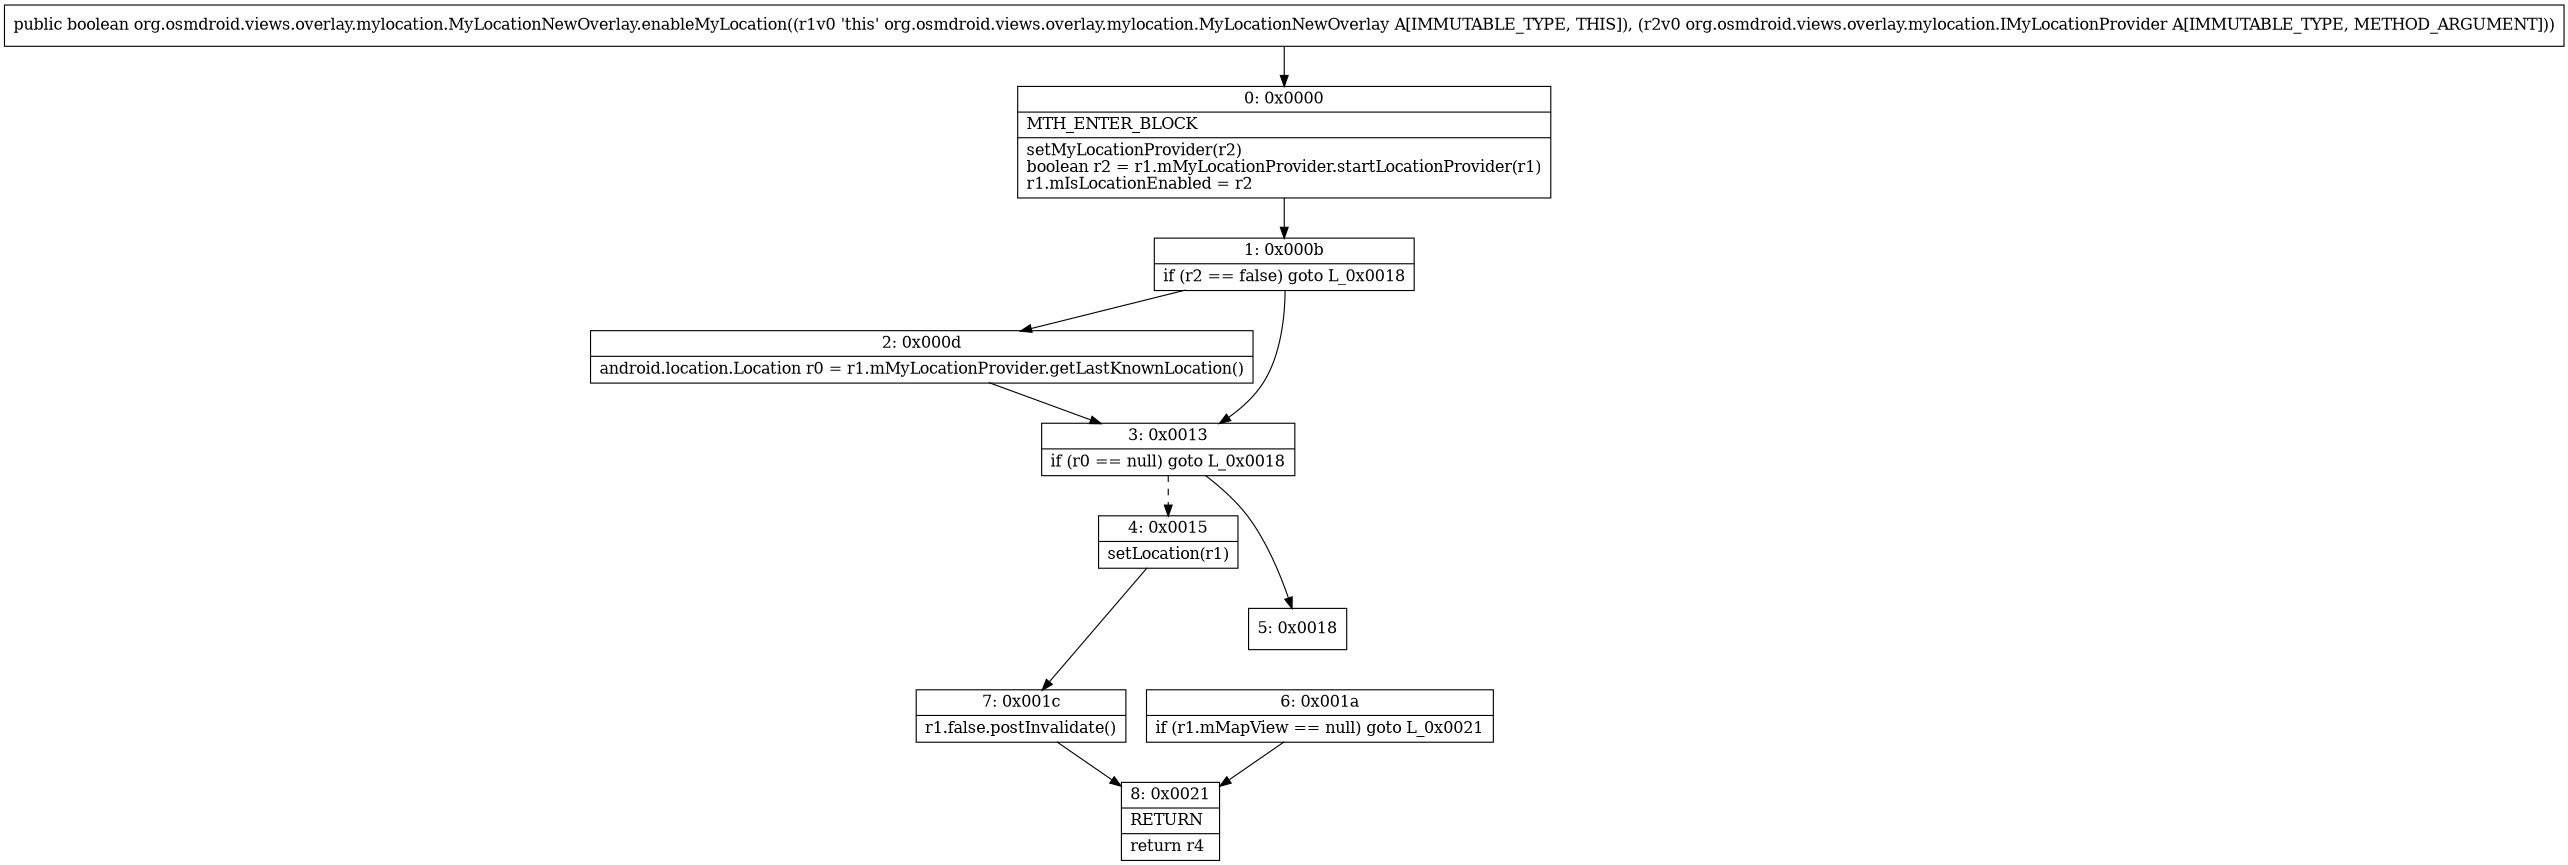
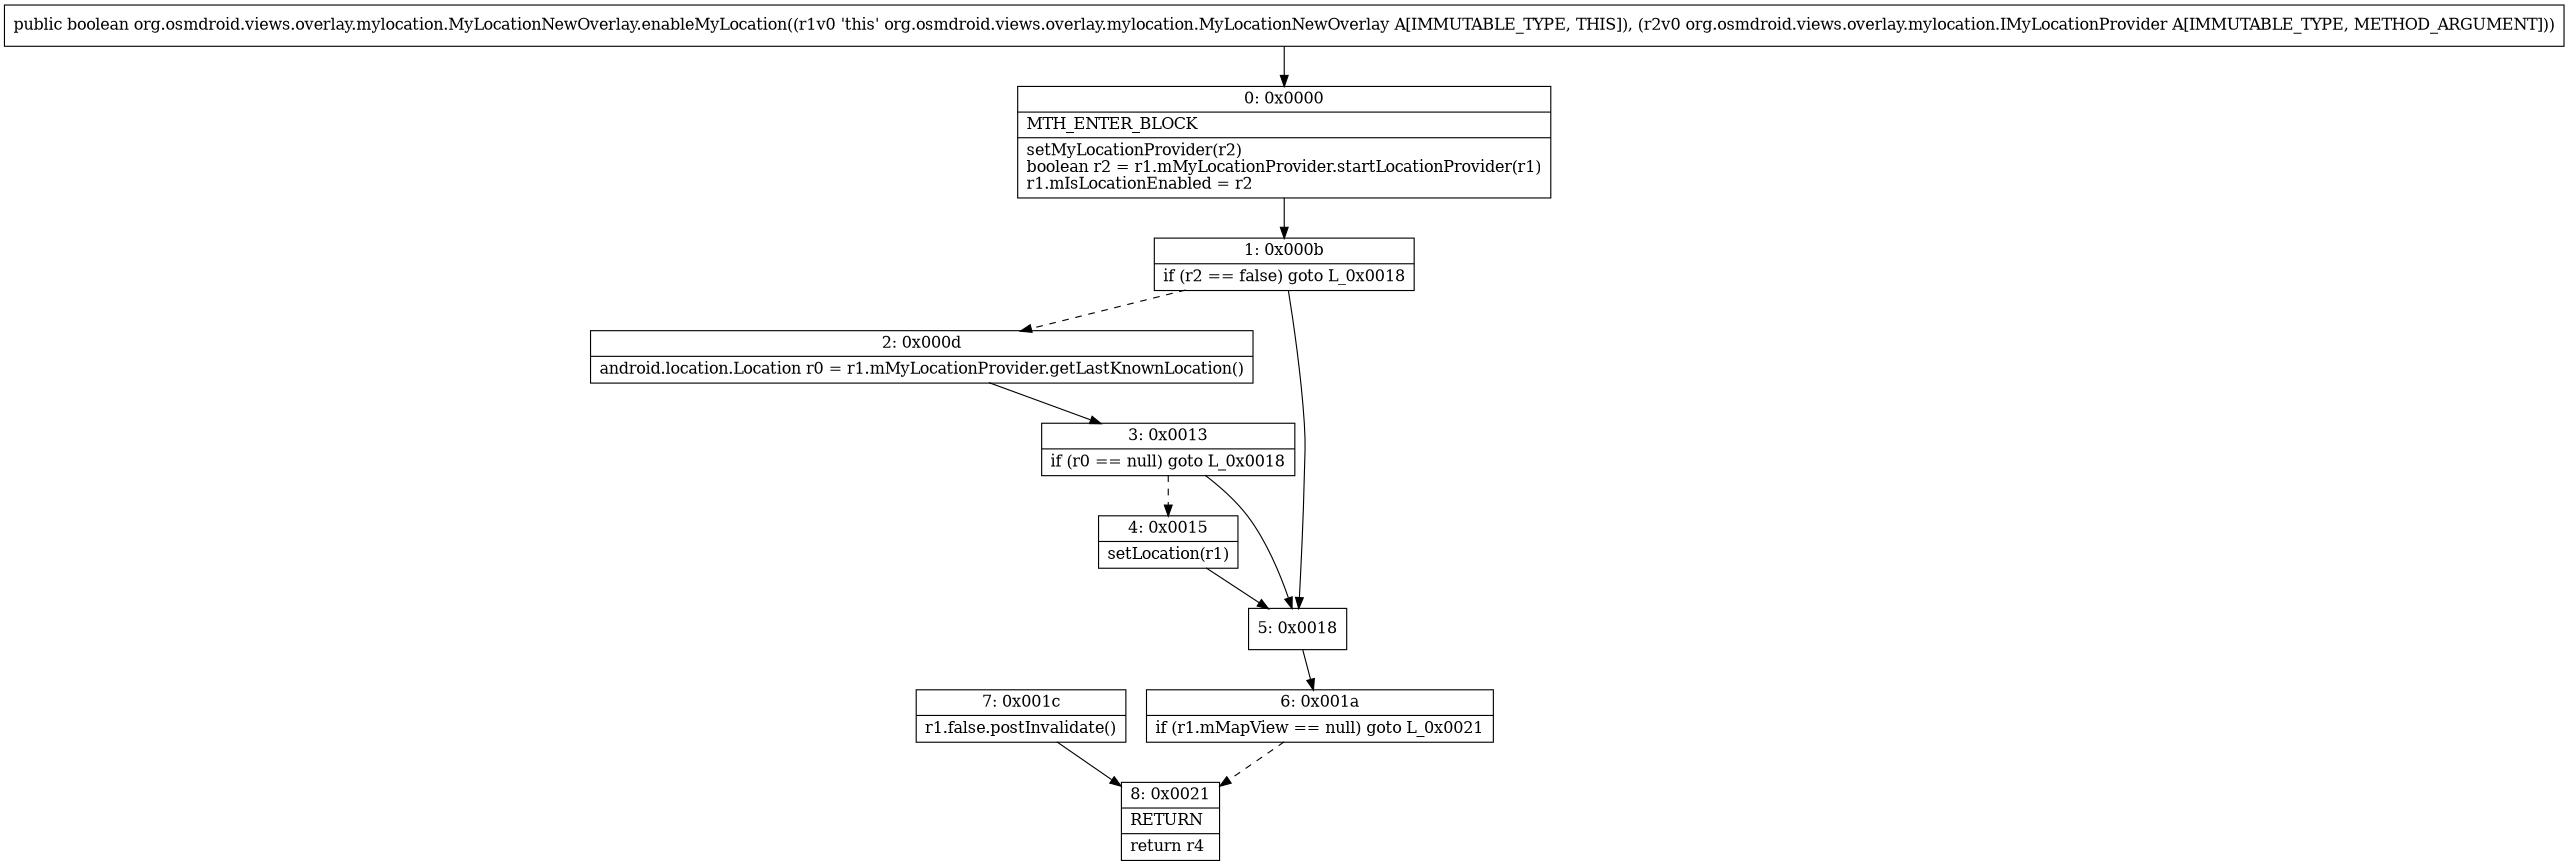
(1108, 309) -> (1108, 309)
(1274, 362) -> (1305, 444)
(1098, 625) -> (1233, 585)
none -> (1307, 664)
(1257, 761) -> (1257, 761)
